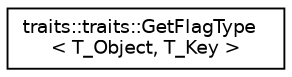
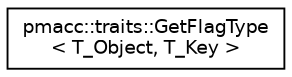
(146, 39) -> (146, 39)
